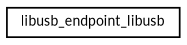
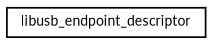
(93, 22) -> (106, 22)
